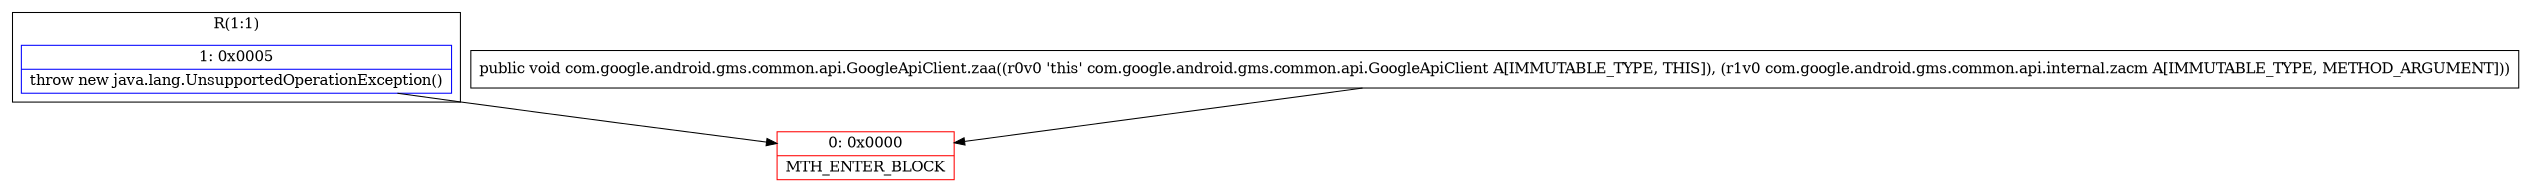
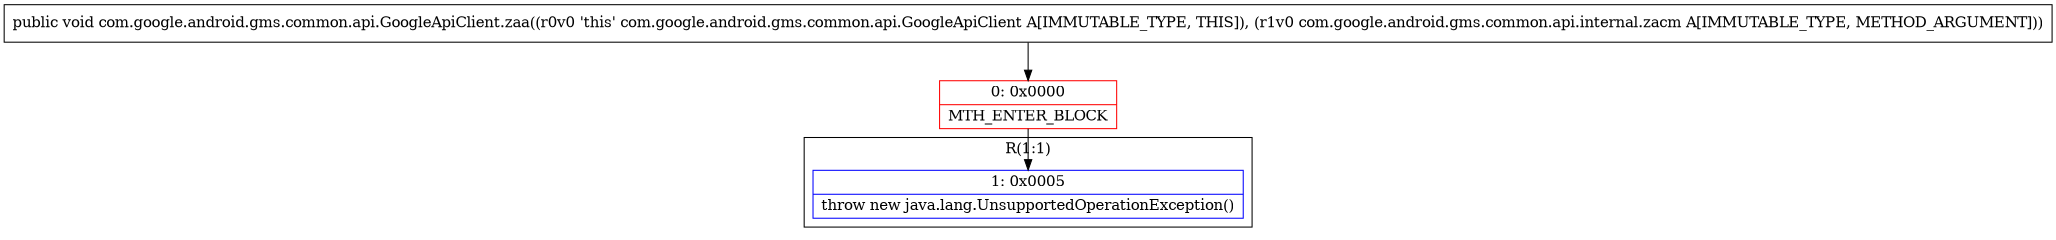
(582, 118) -> (1028, 144)
